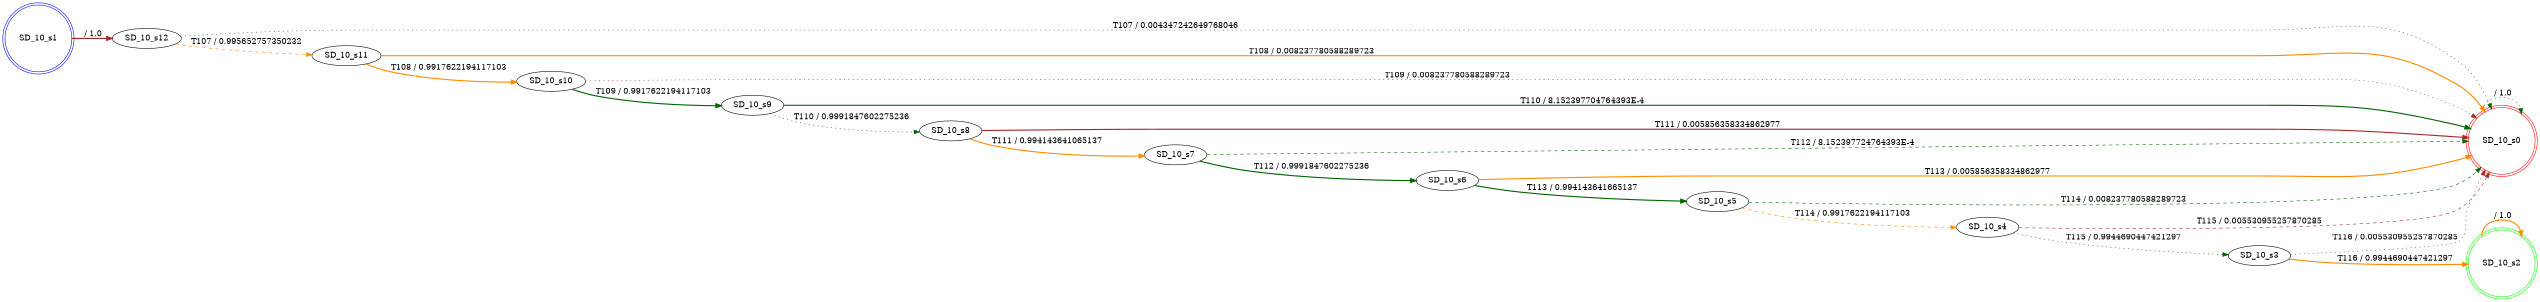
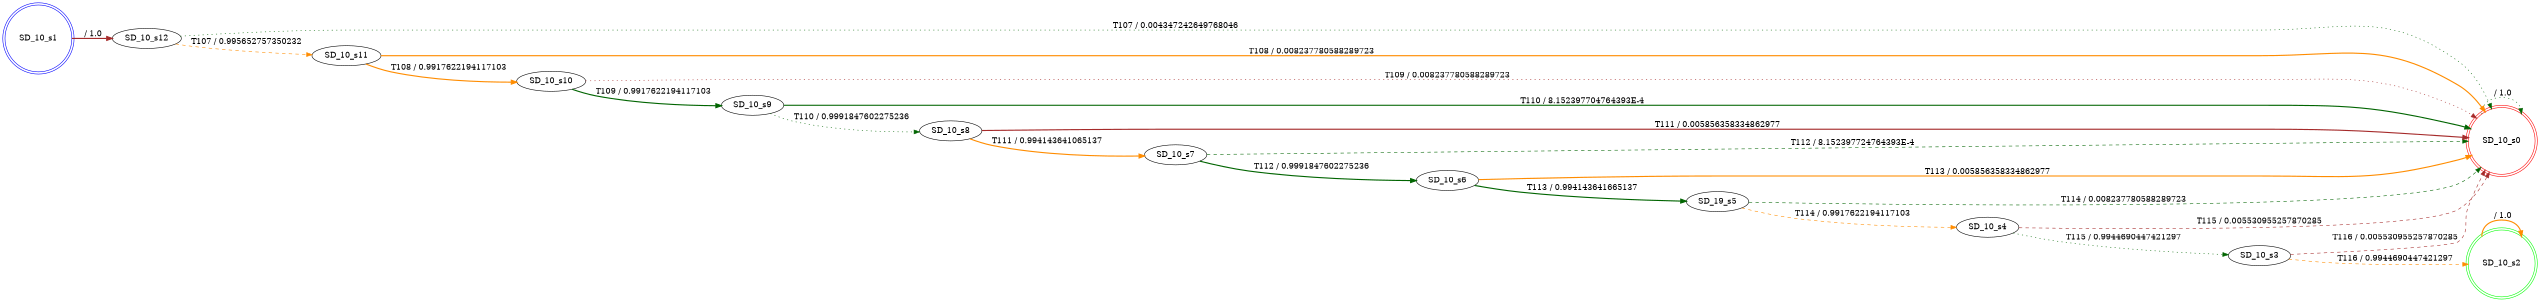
(1718, 202) -> (1718, 202)
(2411, 248) -> (2411, 248)
(2376, 264) -> (2376, 264)
